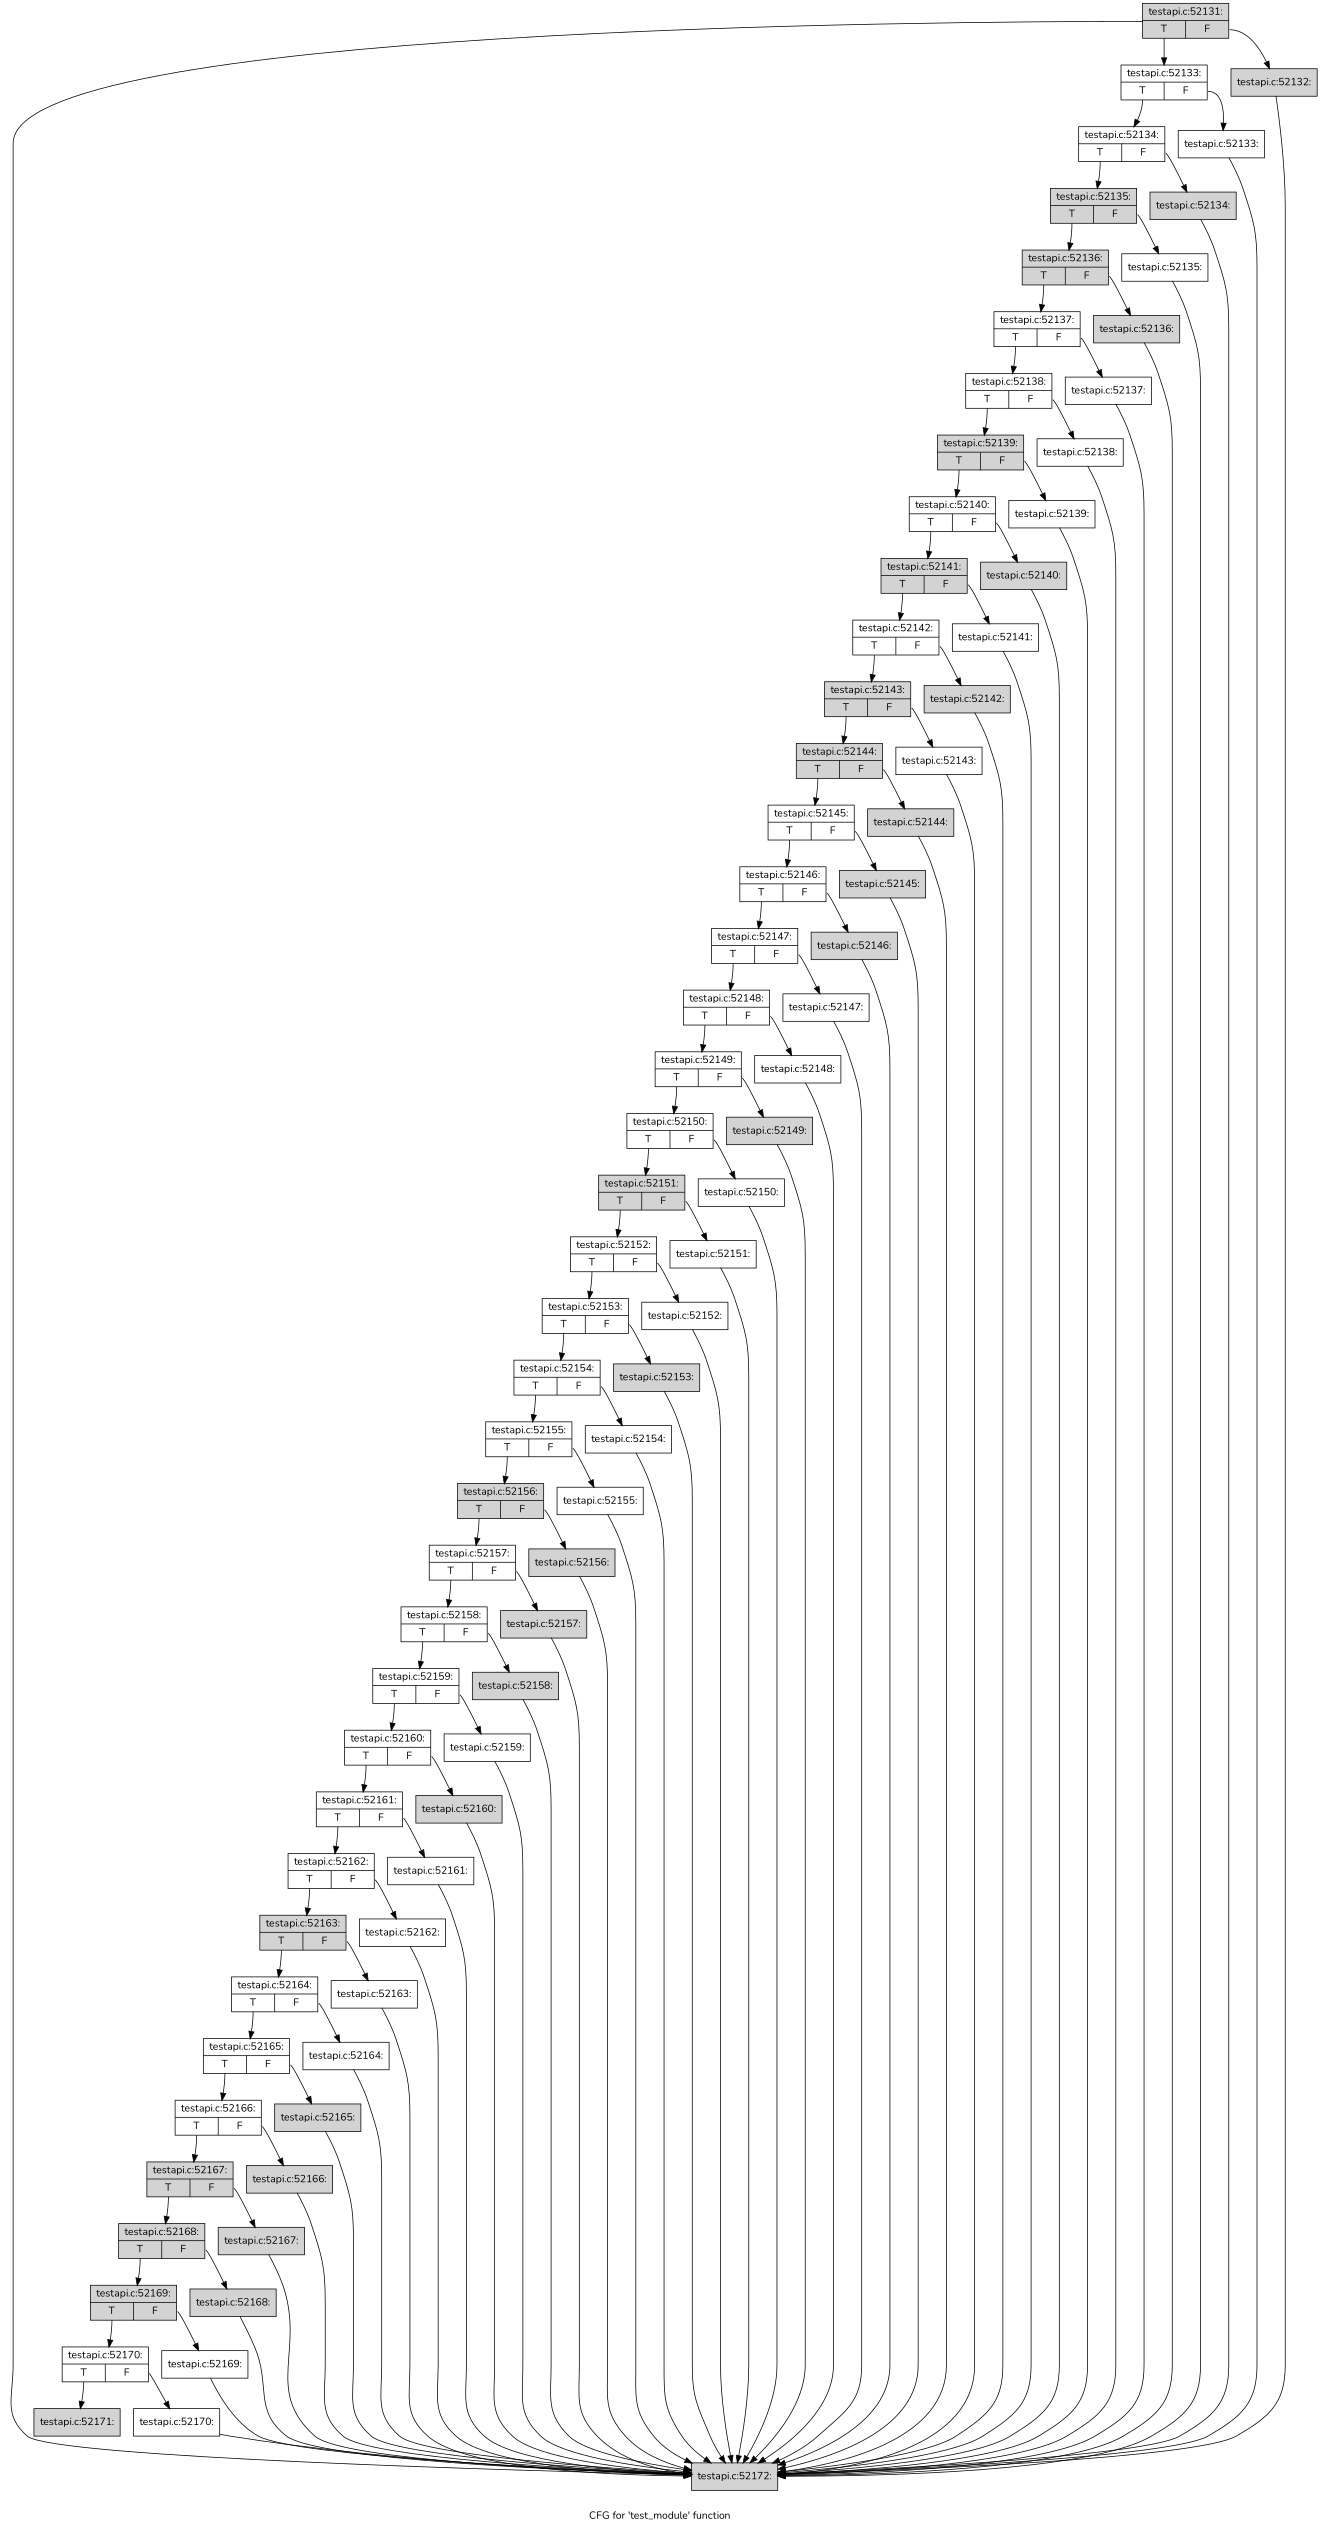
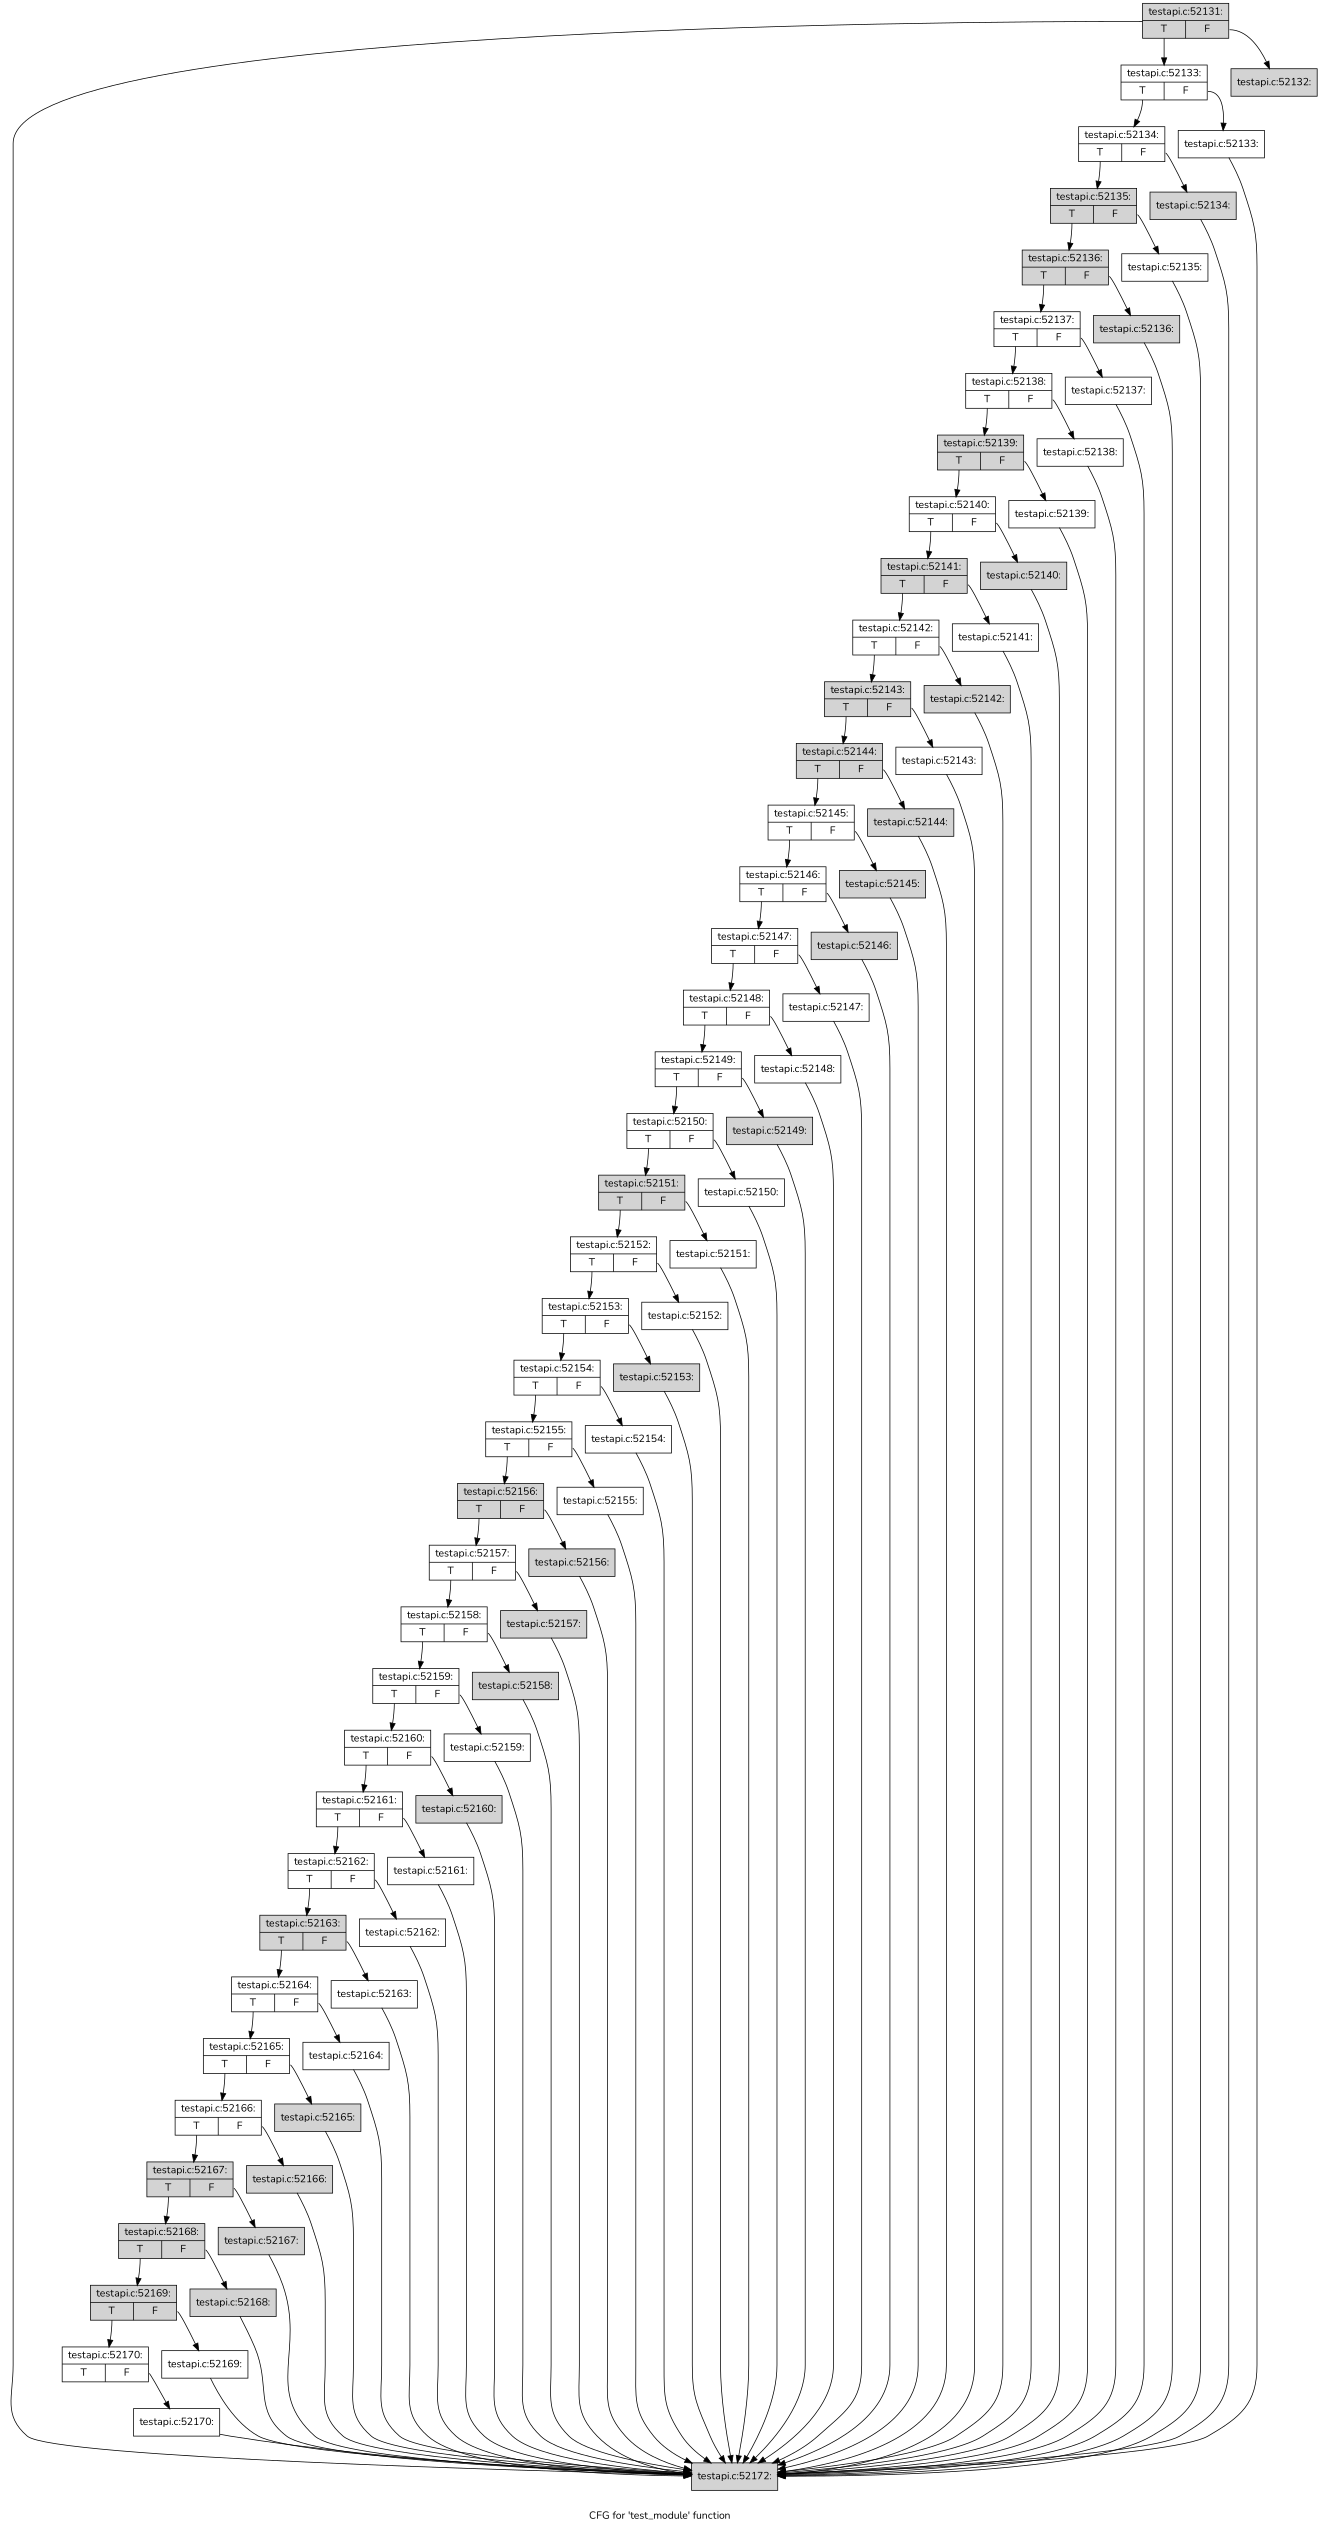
(1285, 1503) -> none
(77, 2422) -> none
